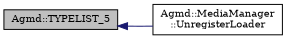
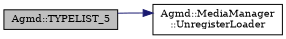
(140, 26) -> (130, 13)
